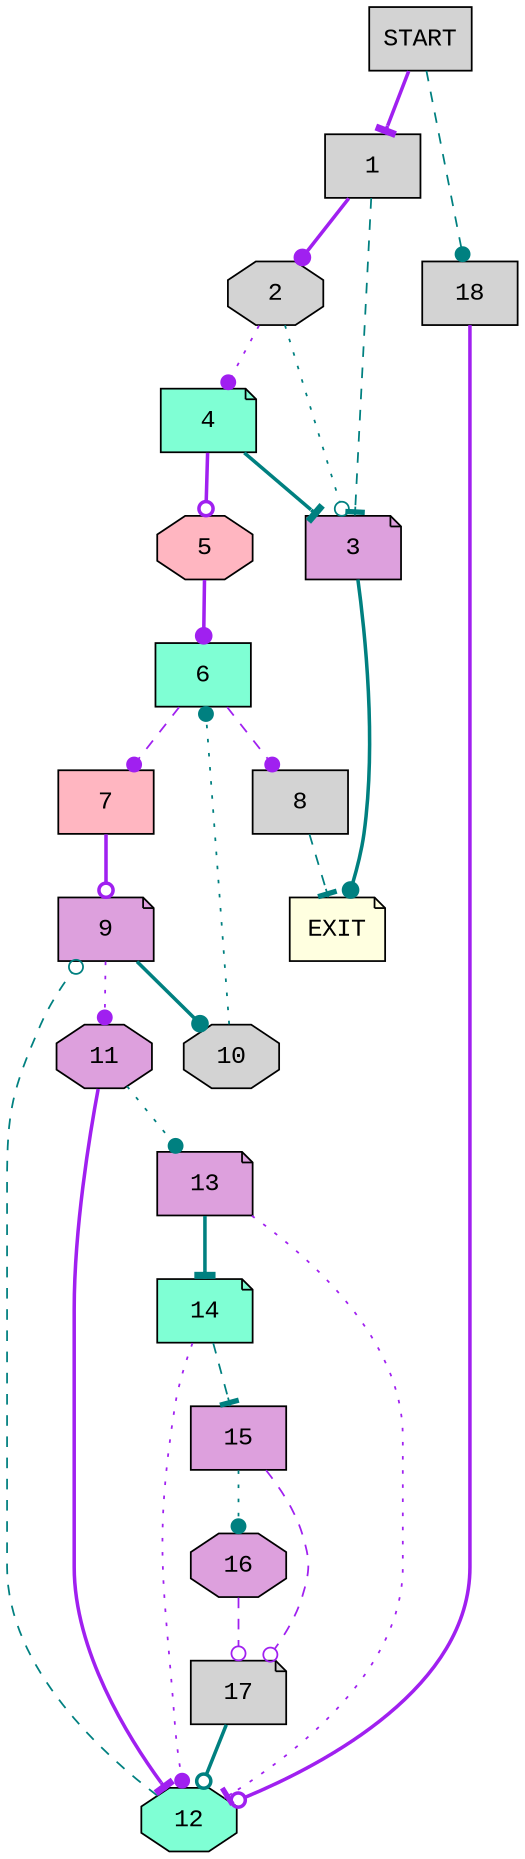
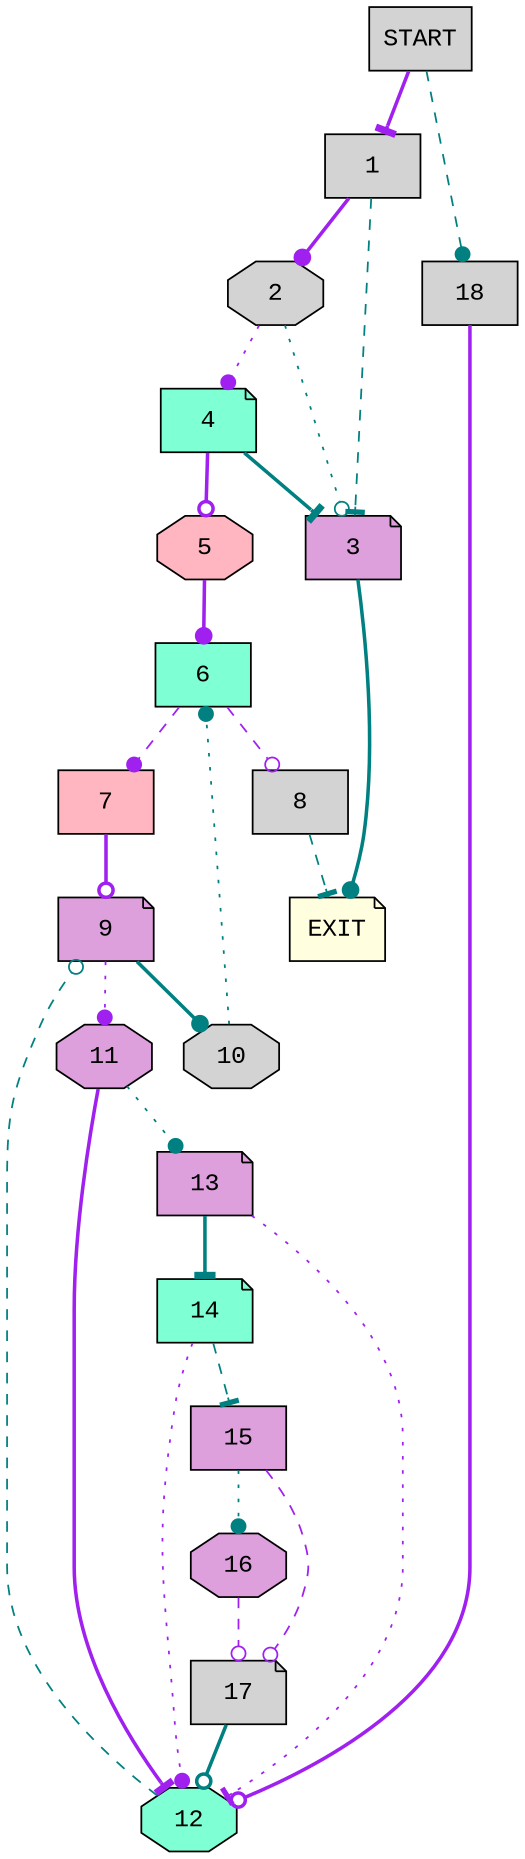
(247, 733) -> (247, 733)
